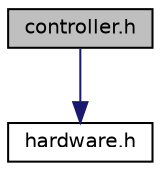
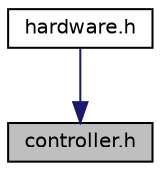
(80, 75) -> (80, 75)
